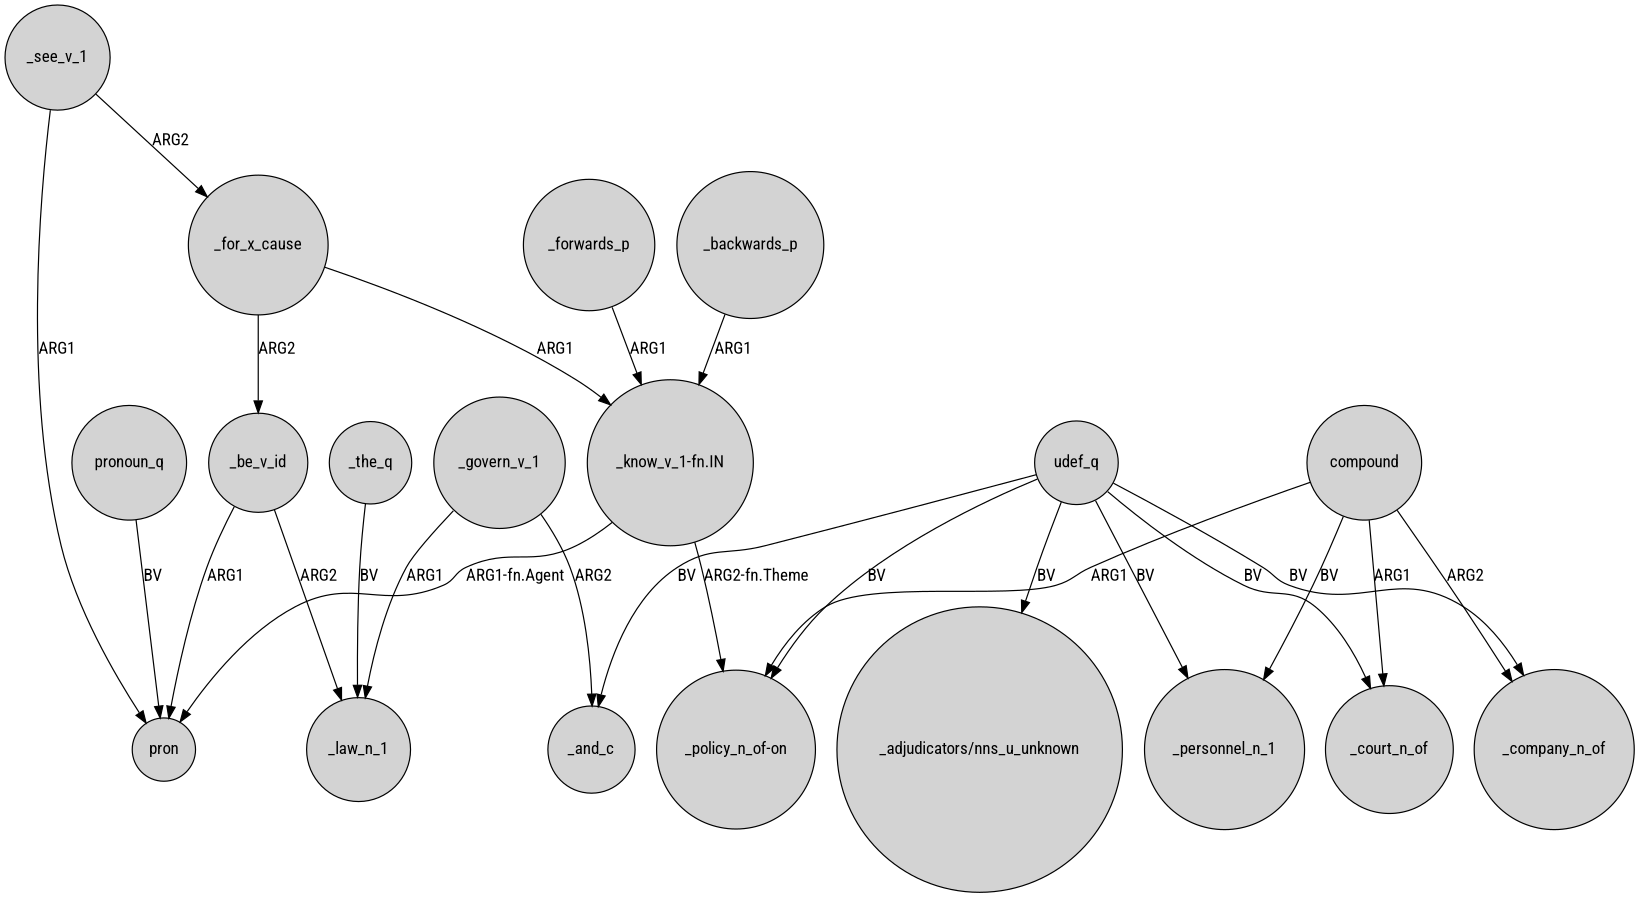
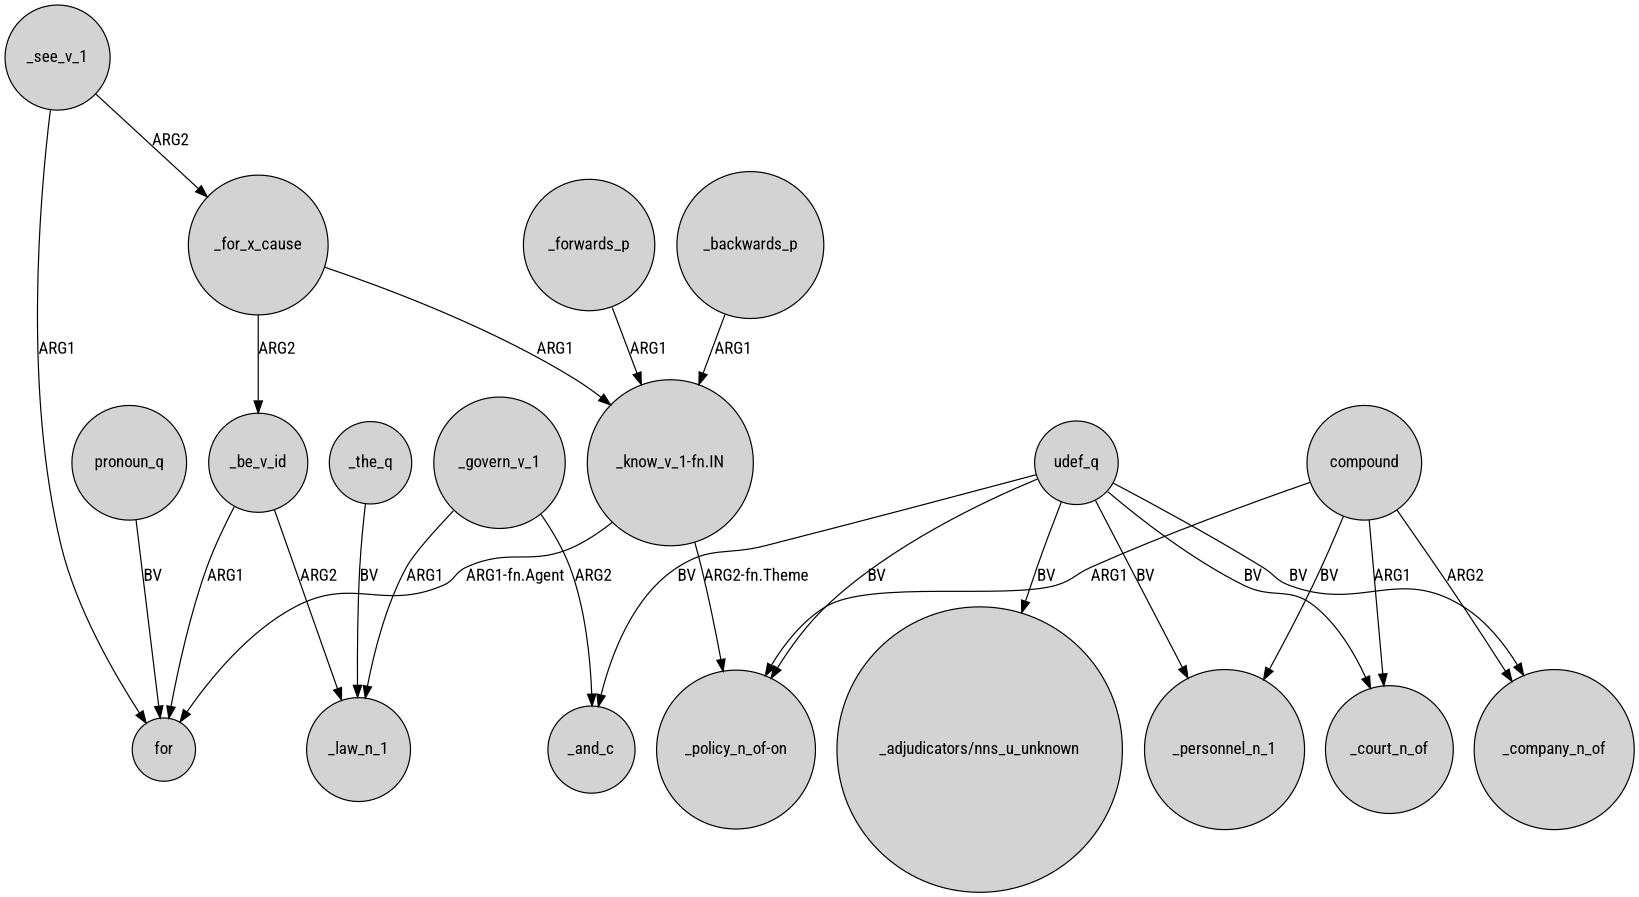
(164, 750) -> (164, 750)
